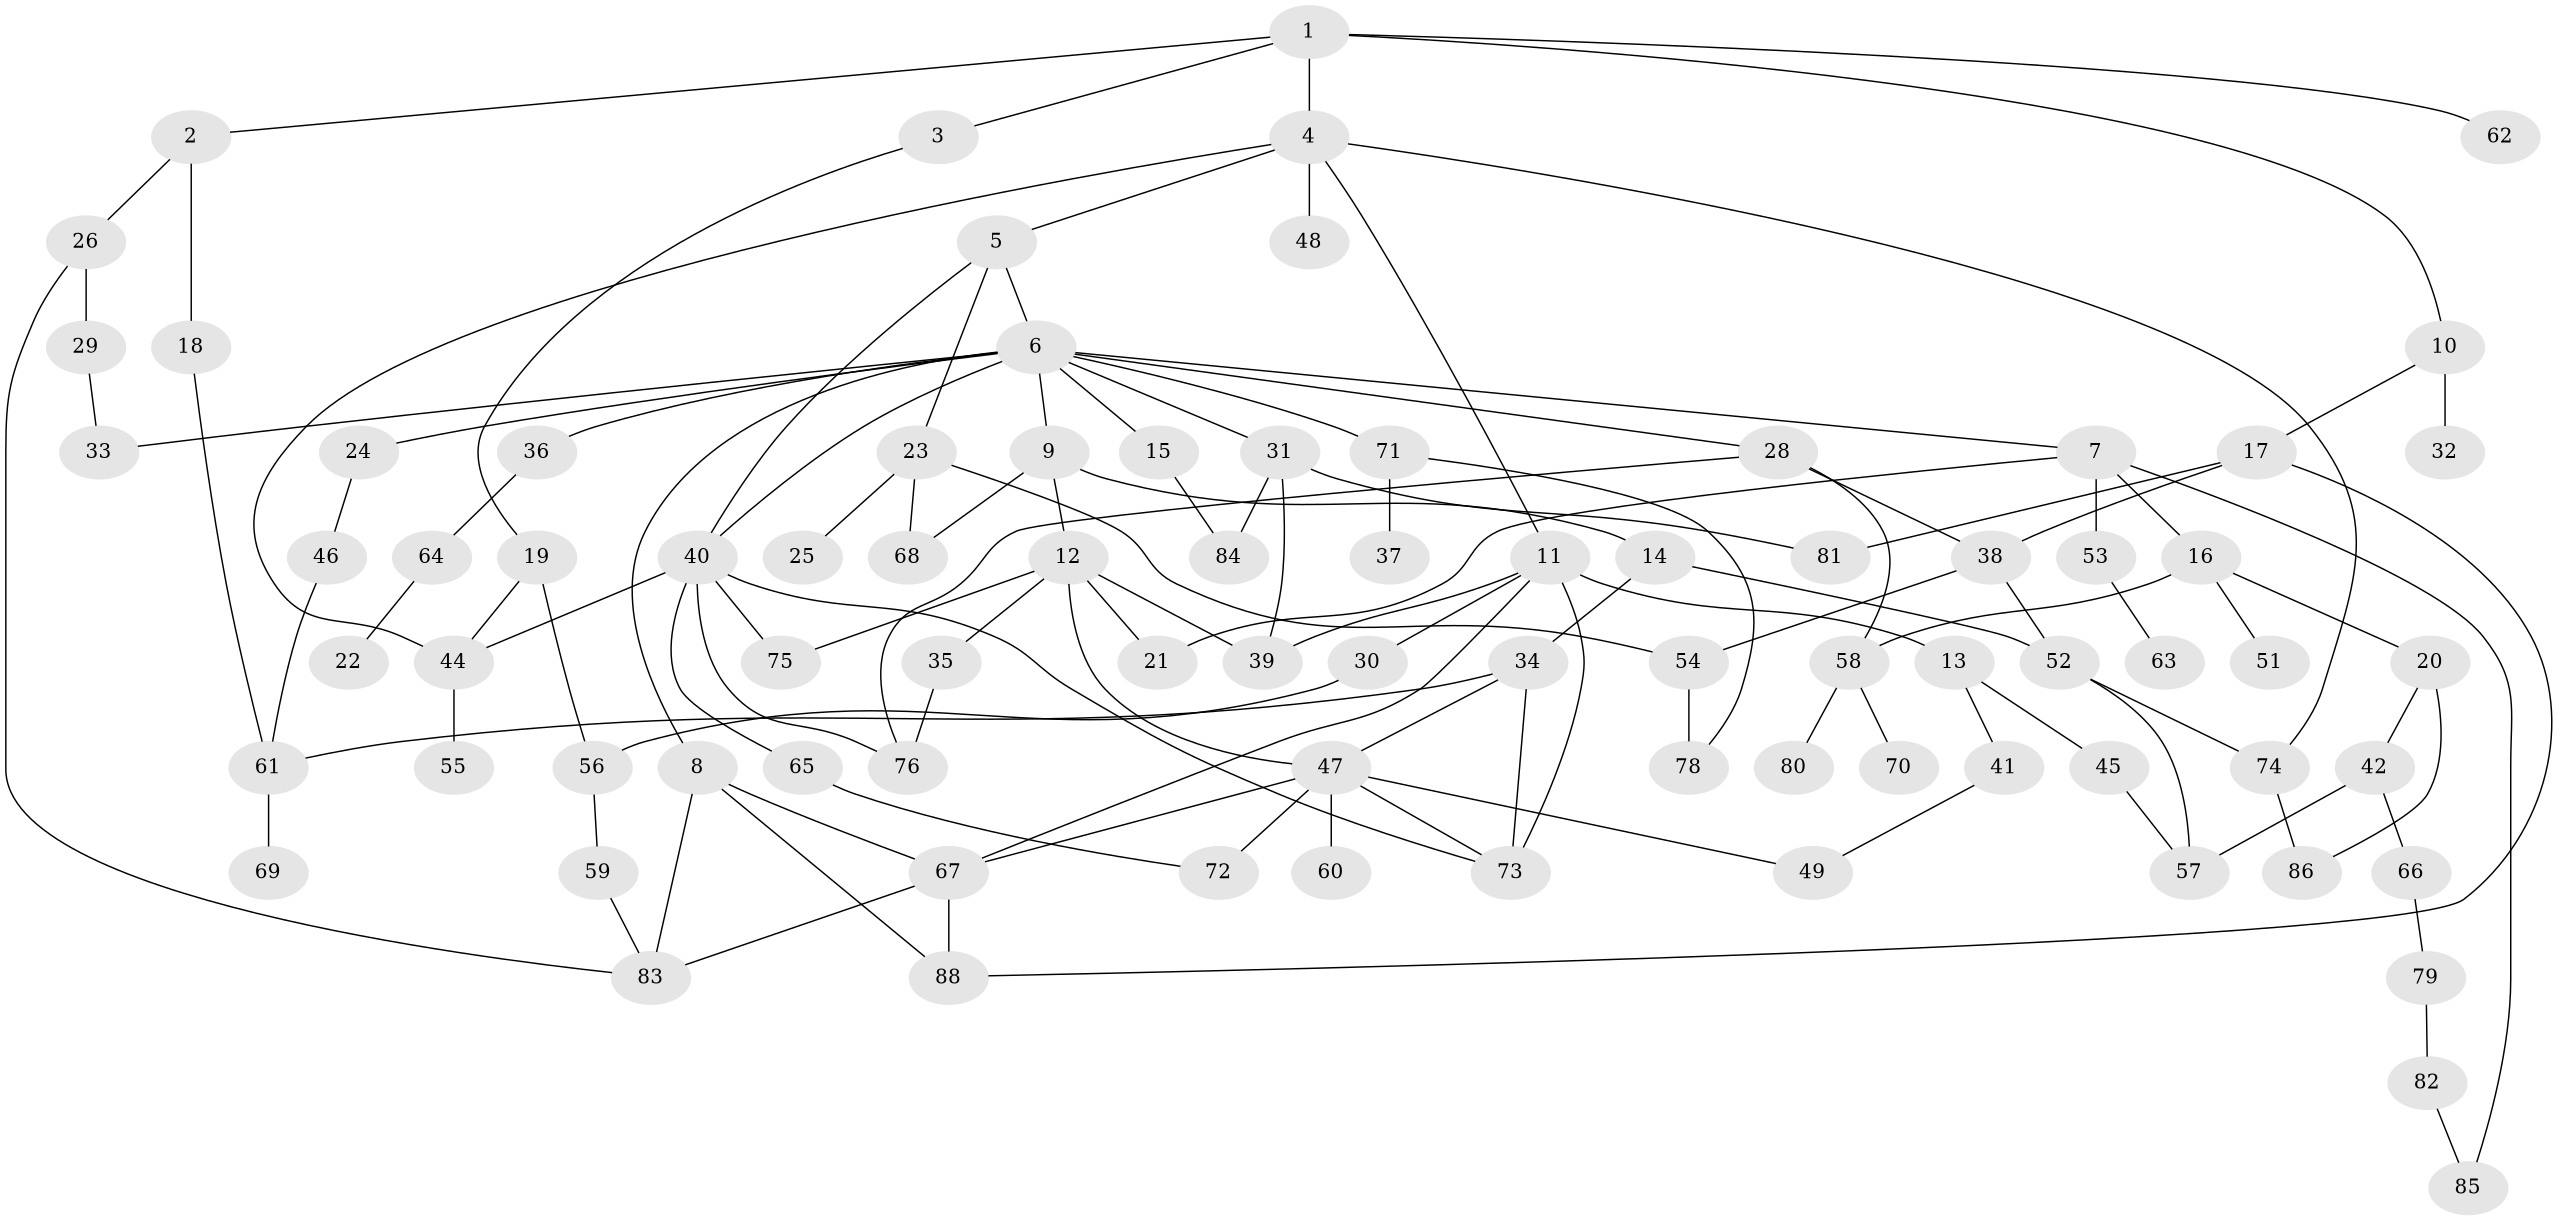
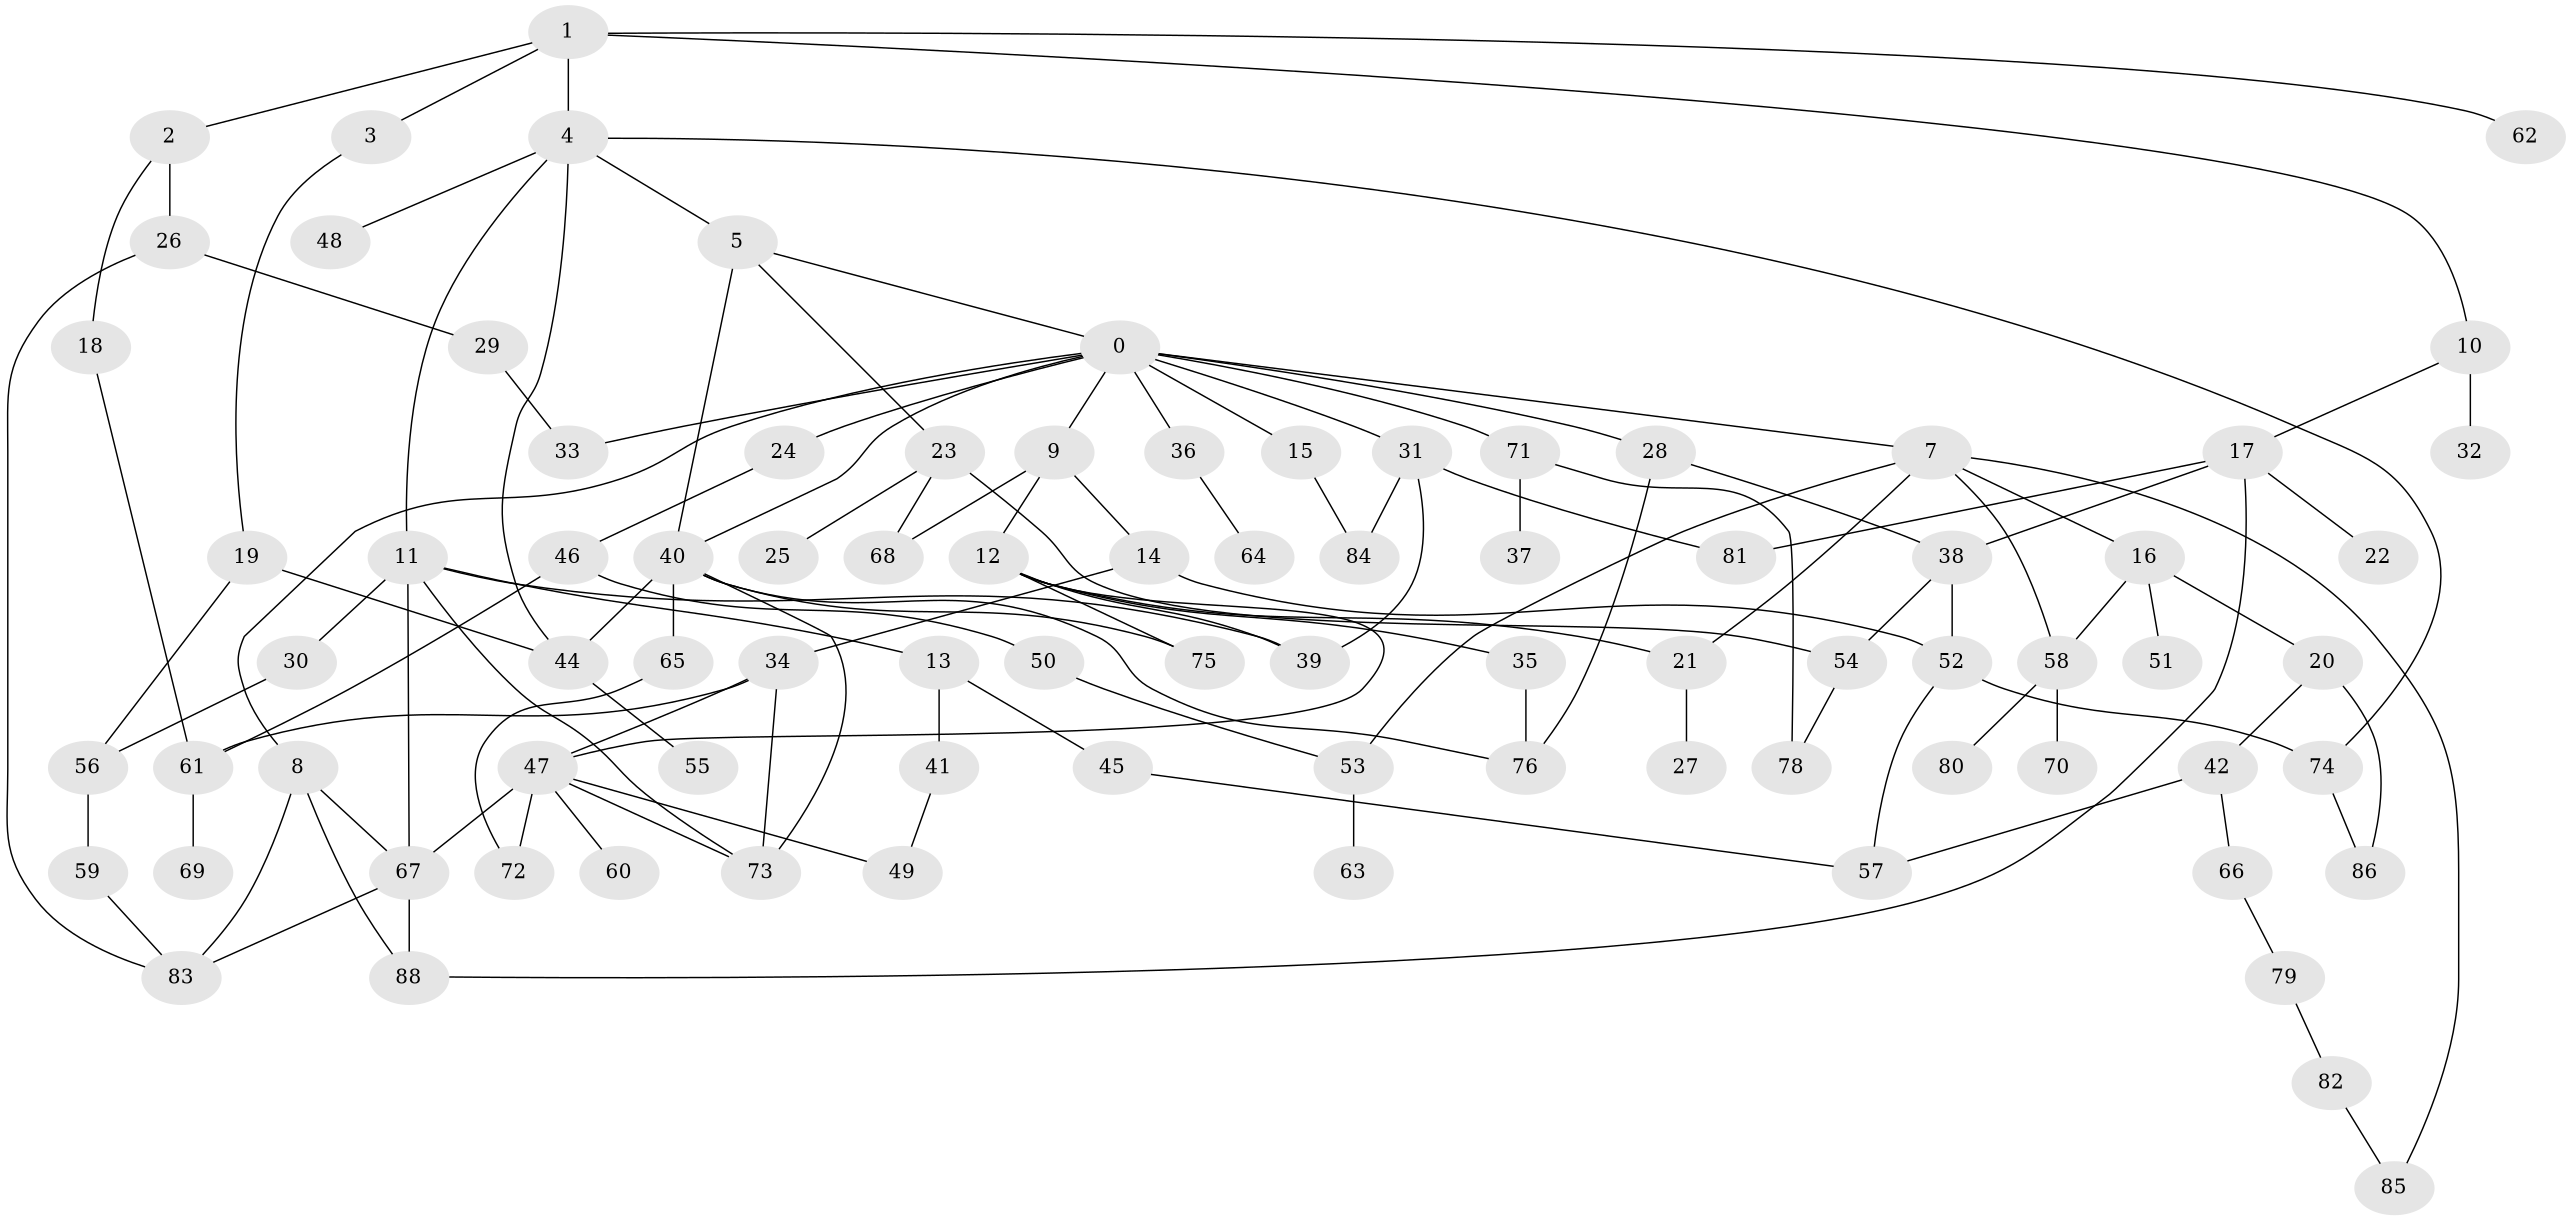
(1036, 347) -> (1120, 347)
(1884, 533) -> (2015, 548)
(390, 610) -> (2311, 505)
none -> (1044, 663)
none -> (1686, 768)
